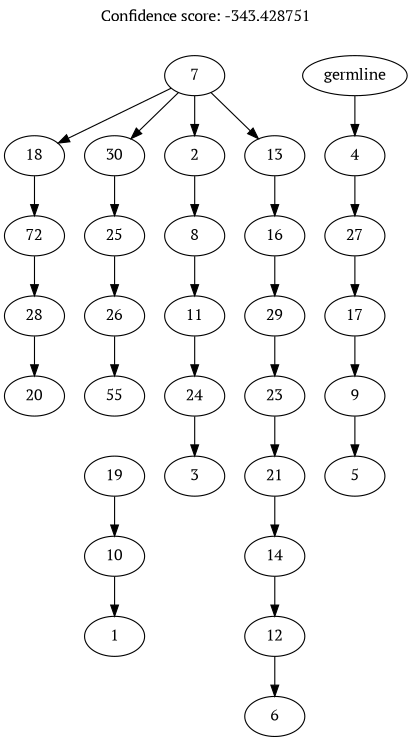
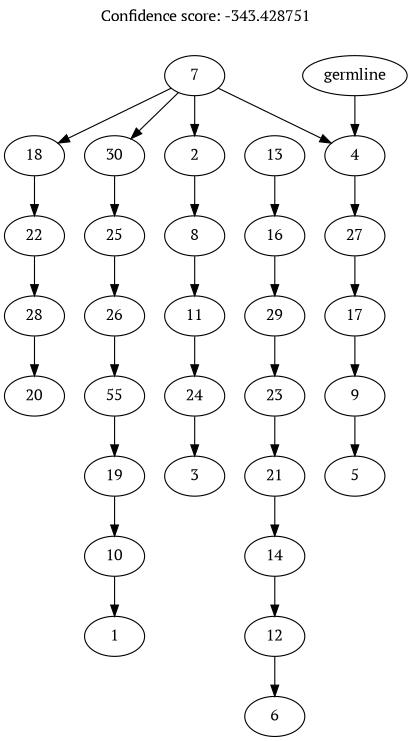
(231, 112) -> (270, 113)
(34, 236) -> (34, 236)
none -> (115, 431)
